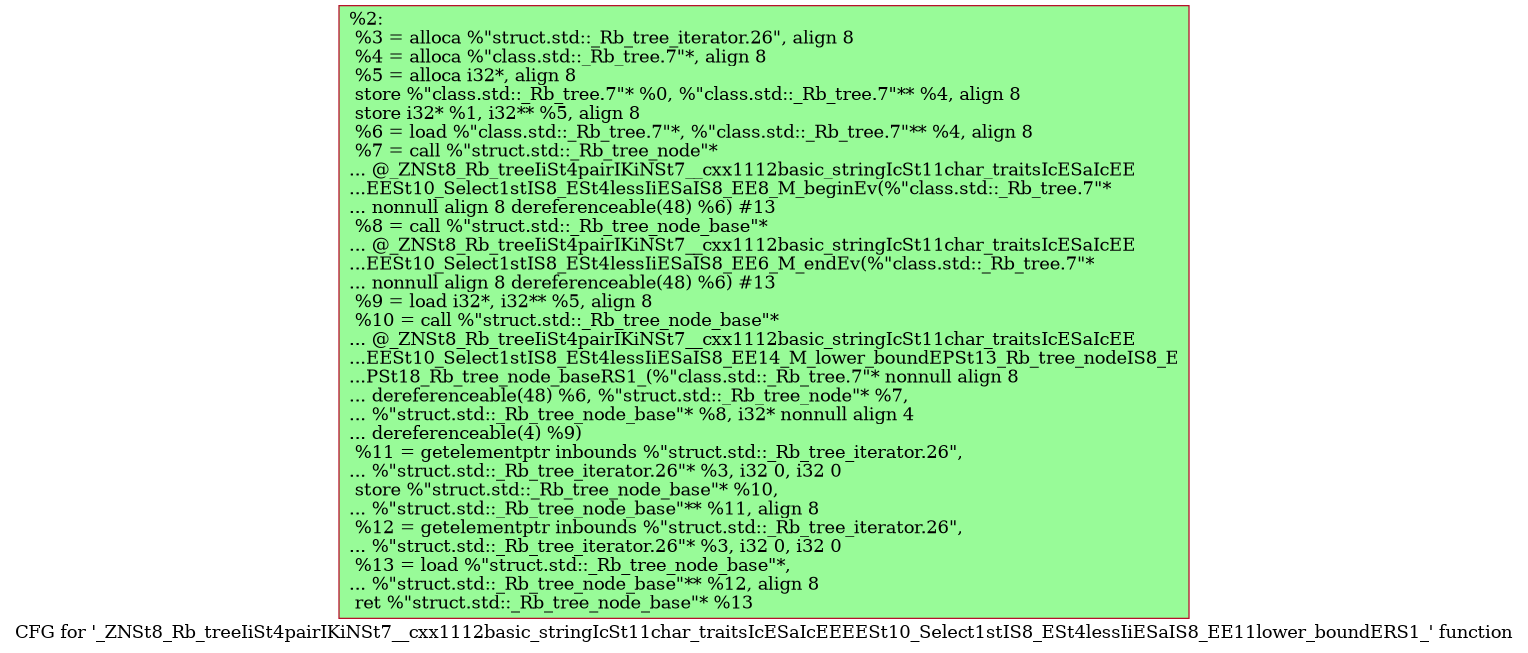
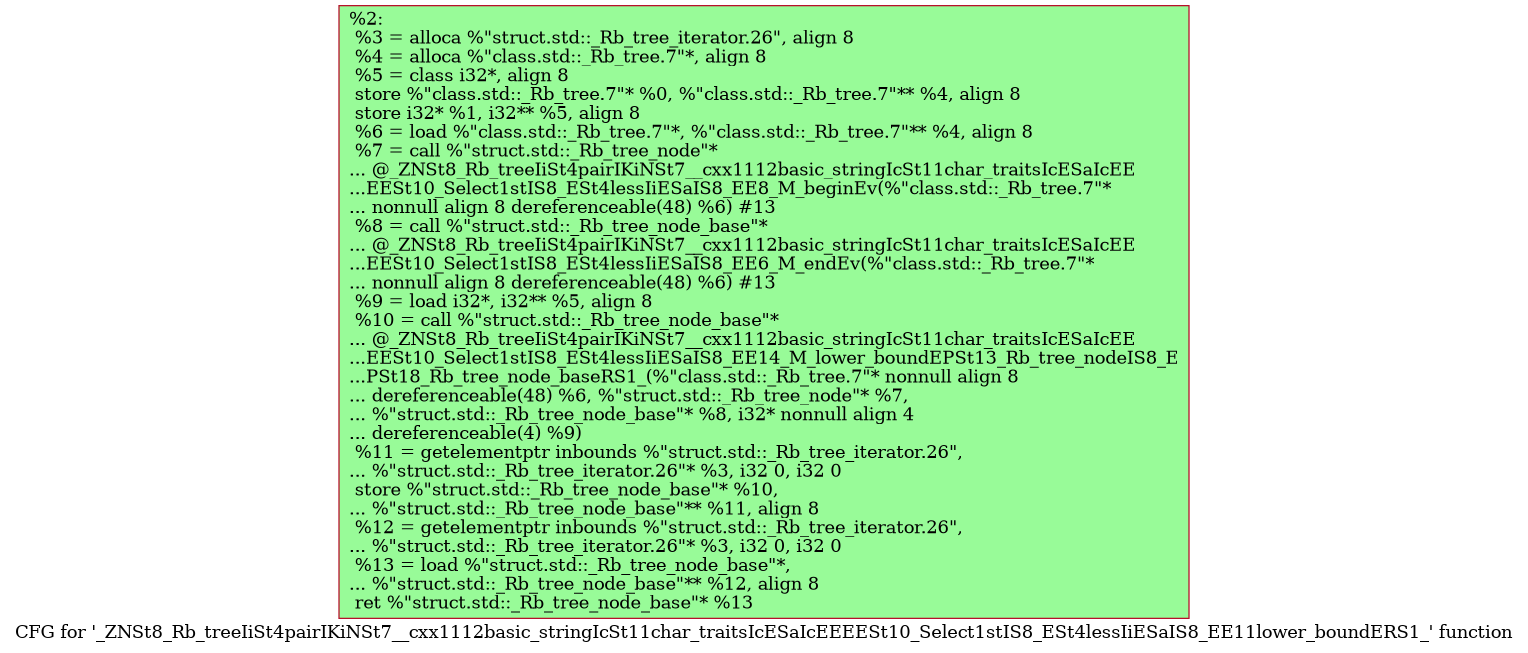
(463, 76) -> (459, 76)
